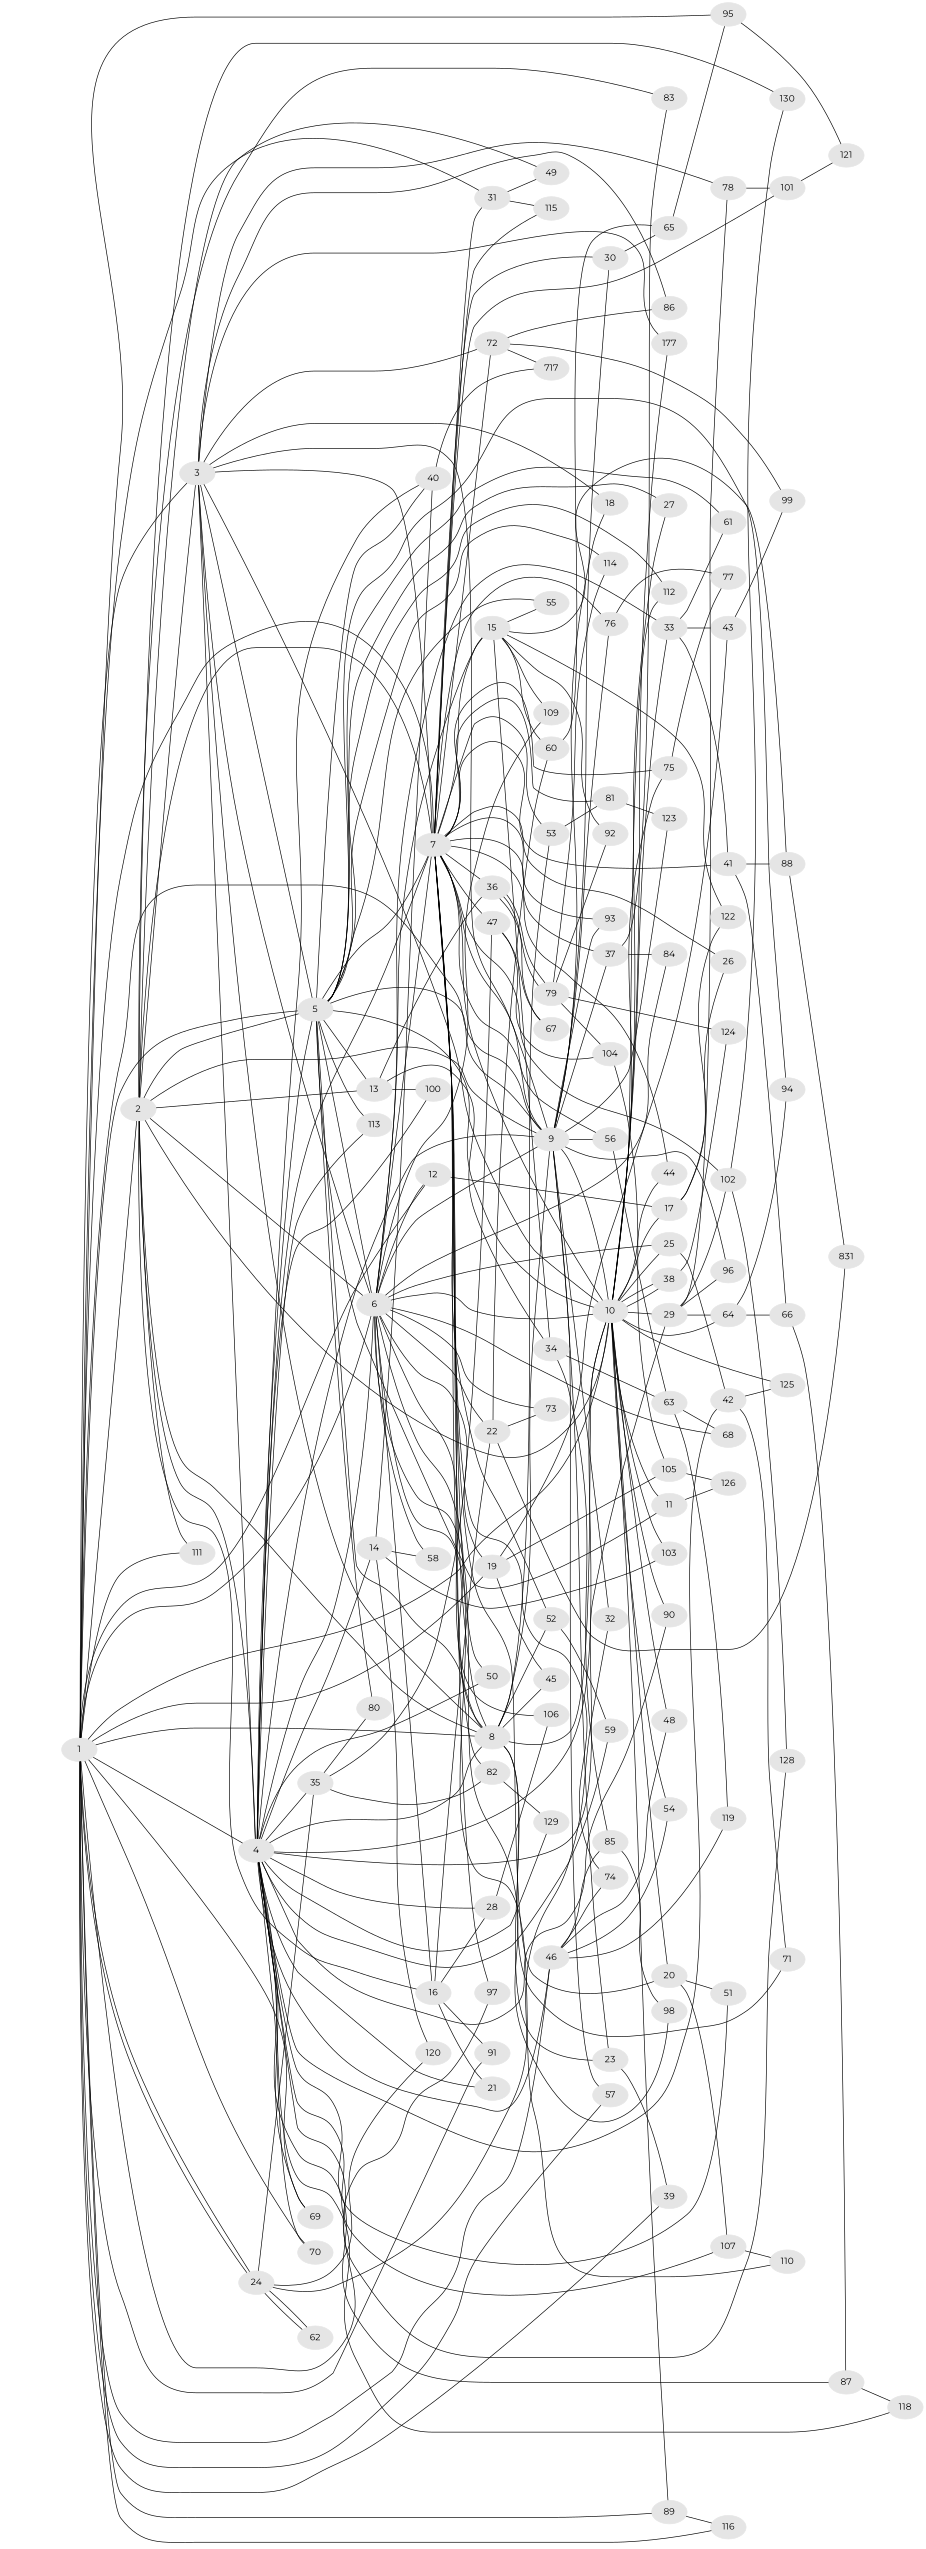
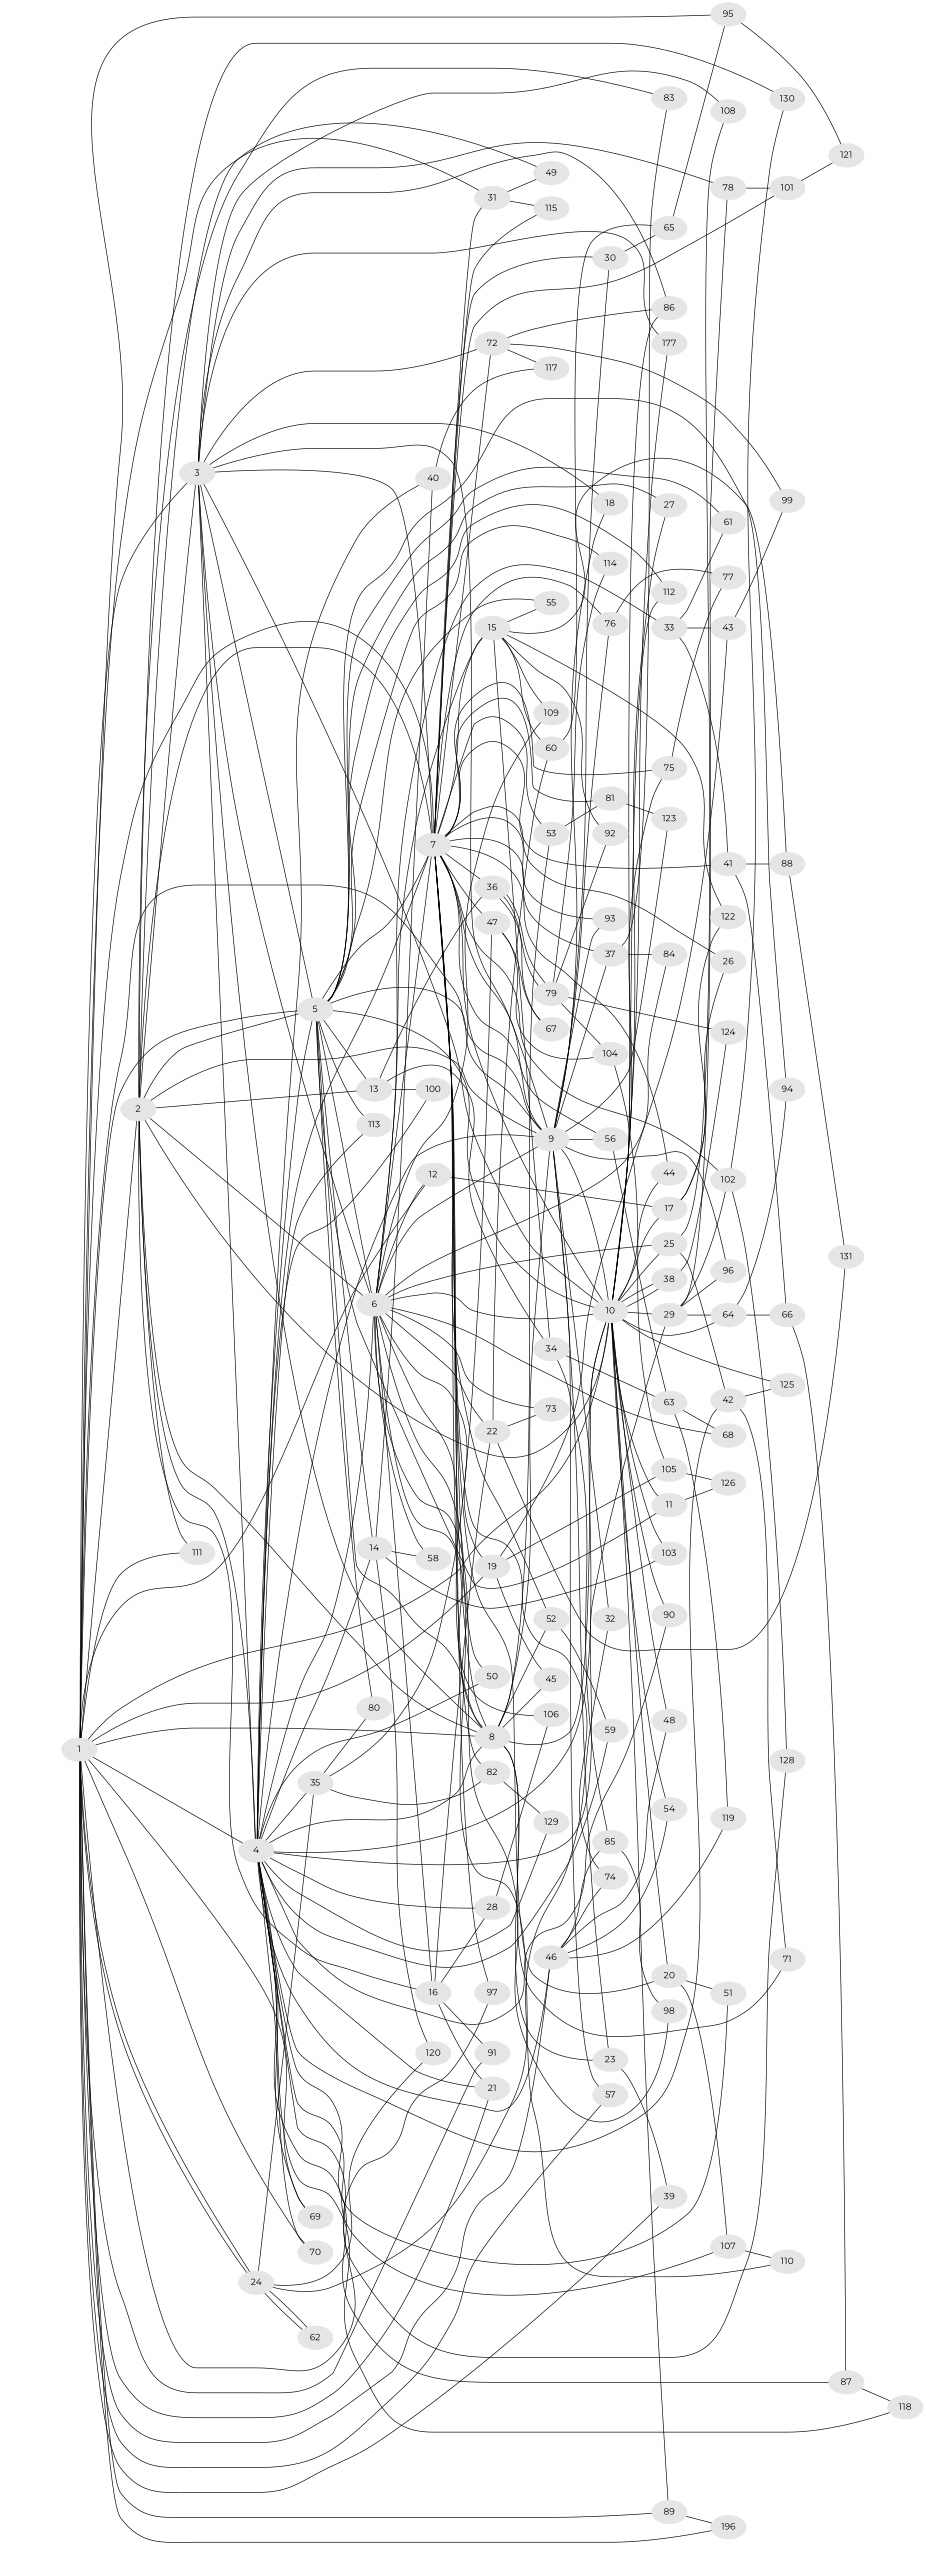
none -> (728, 111)
(551, 368) -> (551, 368)
(334, 729) -> (344, 1292)
(638, 969) -> (629, 832)
(846, 1257) -> (846, 1257)
(251, 1560) -> (113, 2354)
(728, 2527) -> (728, 2527)
